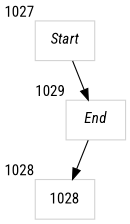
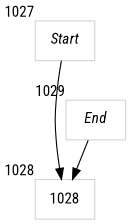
(78, 75) -> (55, 115)
